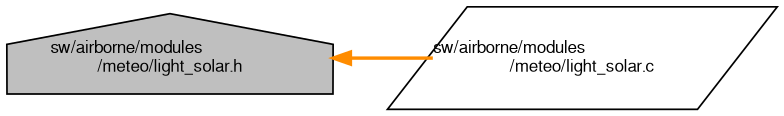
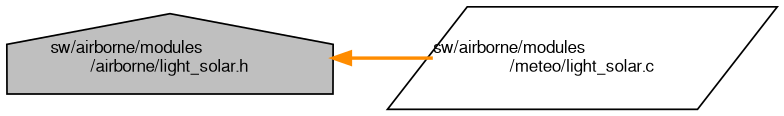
(170, 58) -> (170, 58)
